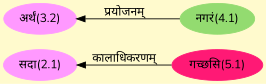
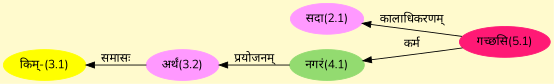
none -> (417, 54)
none -> (45, 65)
